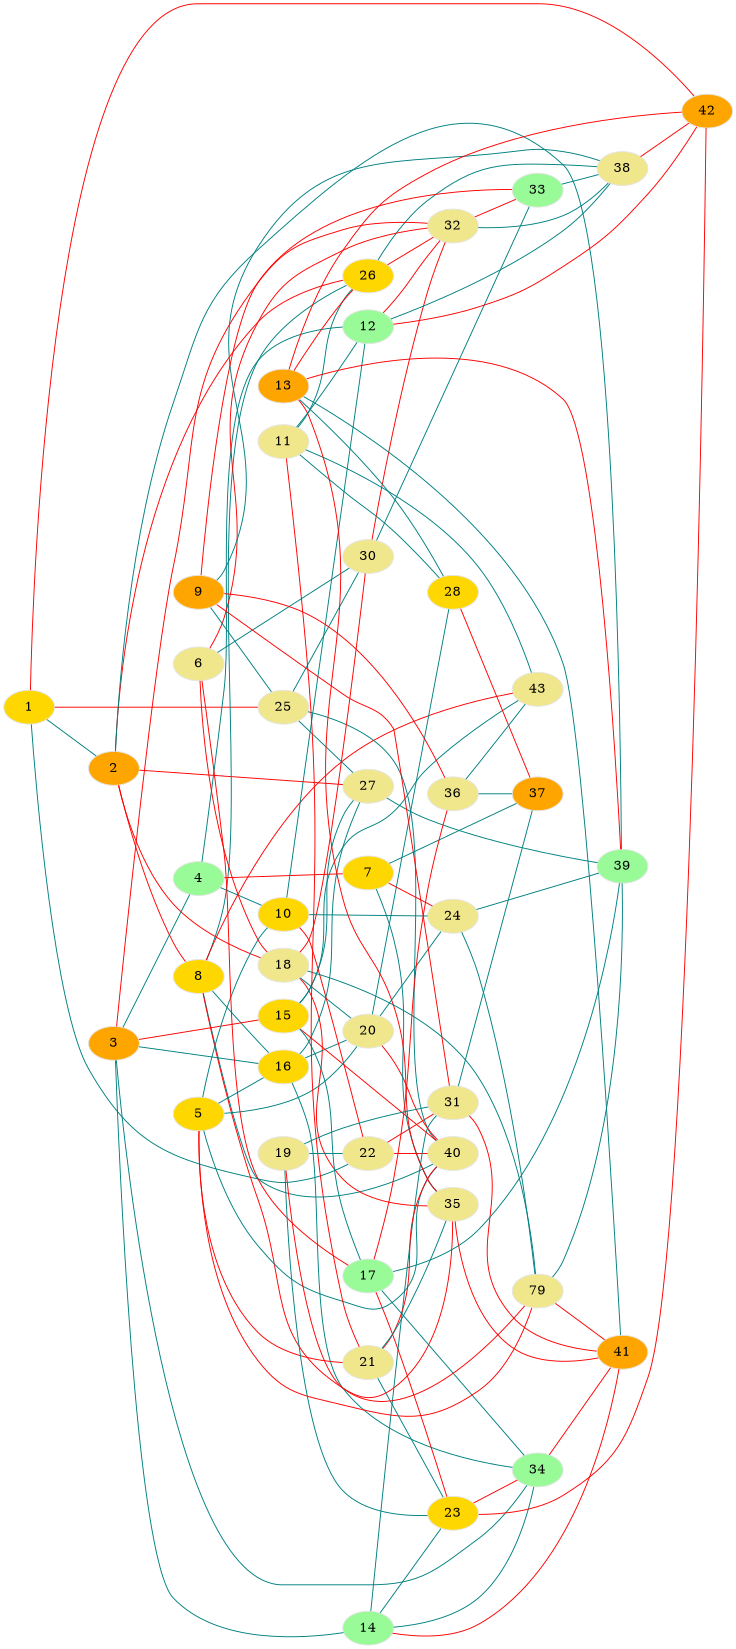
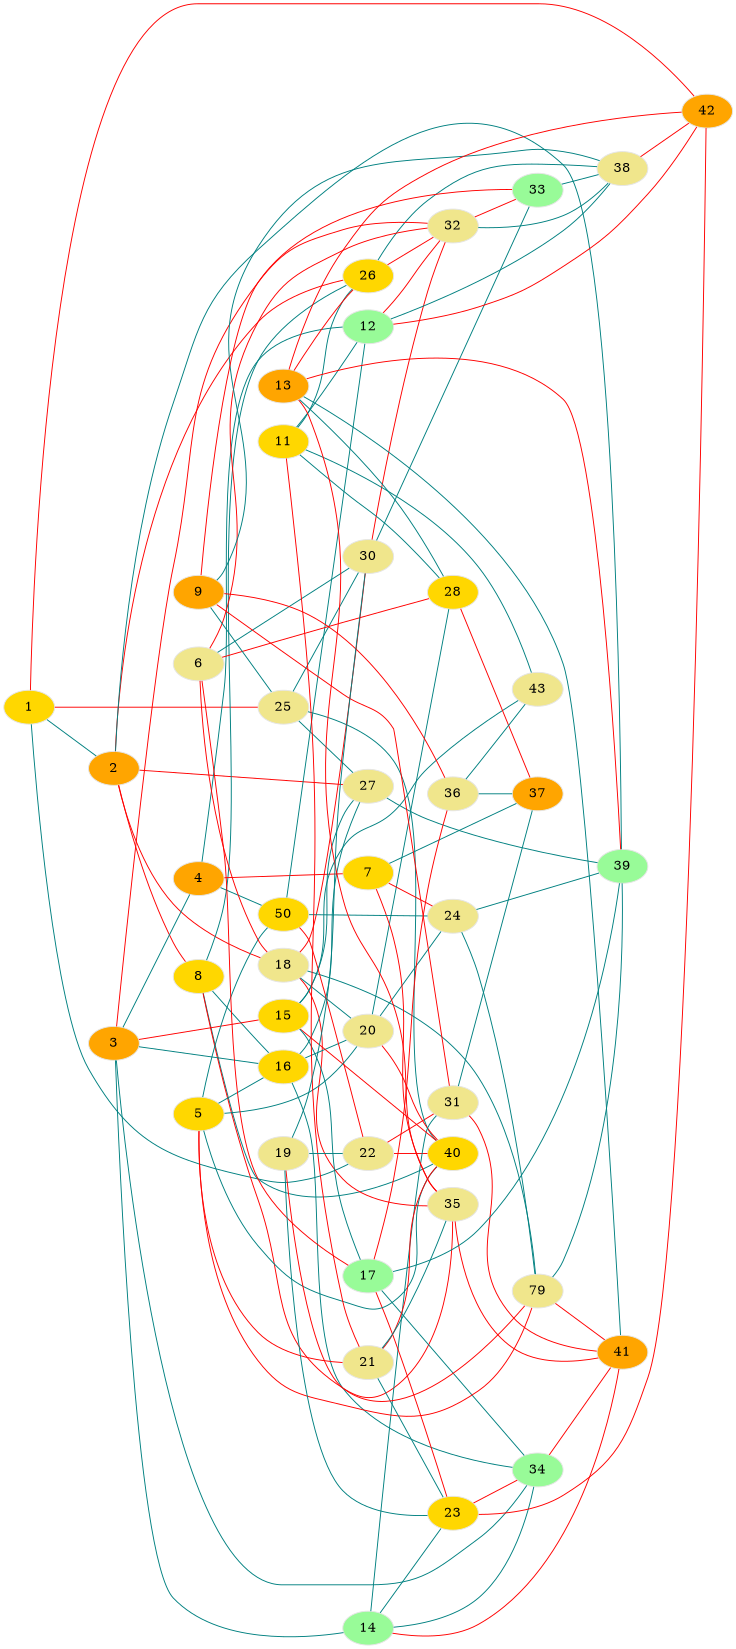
(283, 442) -> (283, 442)
none -> (315, 630)
(292, 812) -> none
(199, 879) -> (199, 879)
(283, 914) -> (283, 914)
(403, 1018) -> (403, 1018)
(365, 1121) -> (335, 857)
(453, 1154) -> (453, 1154)
